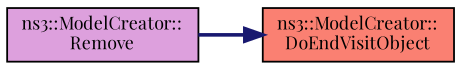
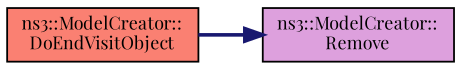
(222, 35) -> (222, 35)
